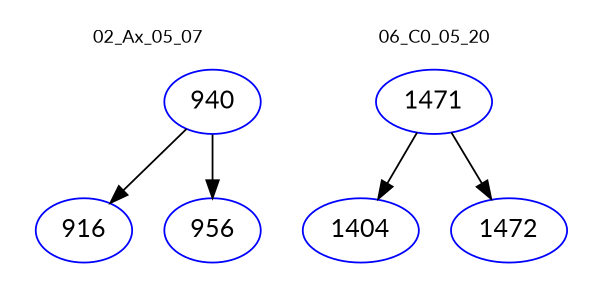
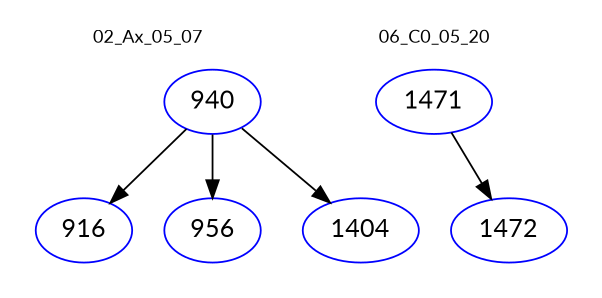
(402, 158) -> (264, 147)
